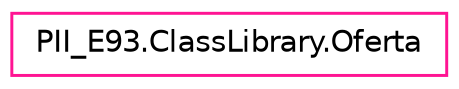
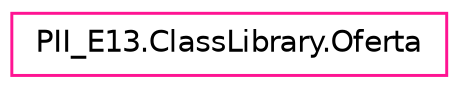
(229, 44) -> (229, 44)
